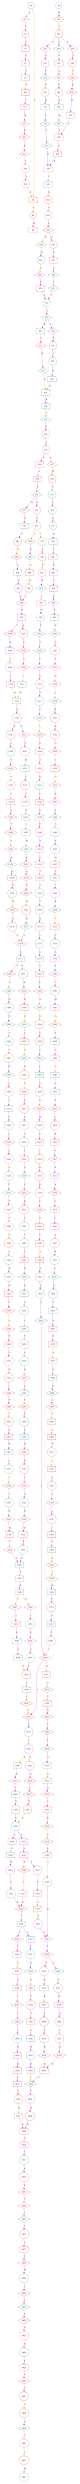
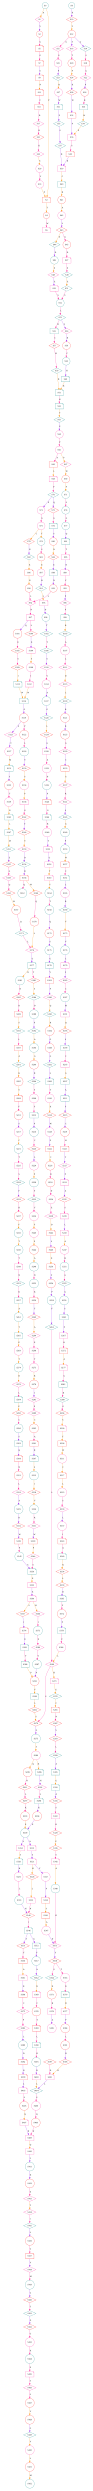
(12, 902) -> (30, 885)
(59, 2039) -> none
